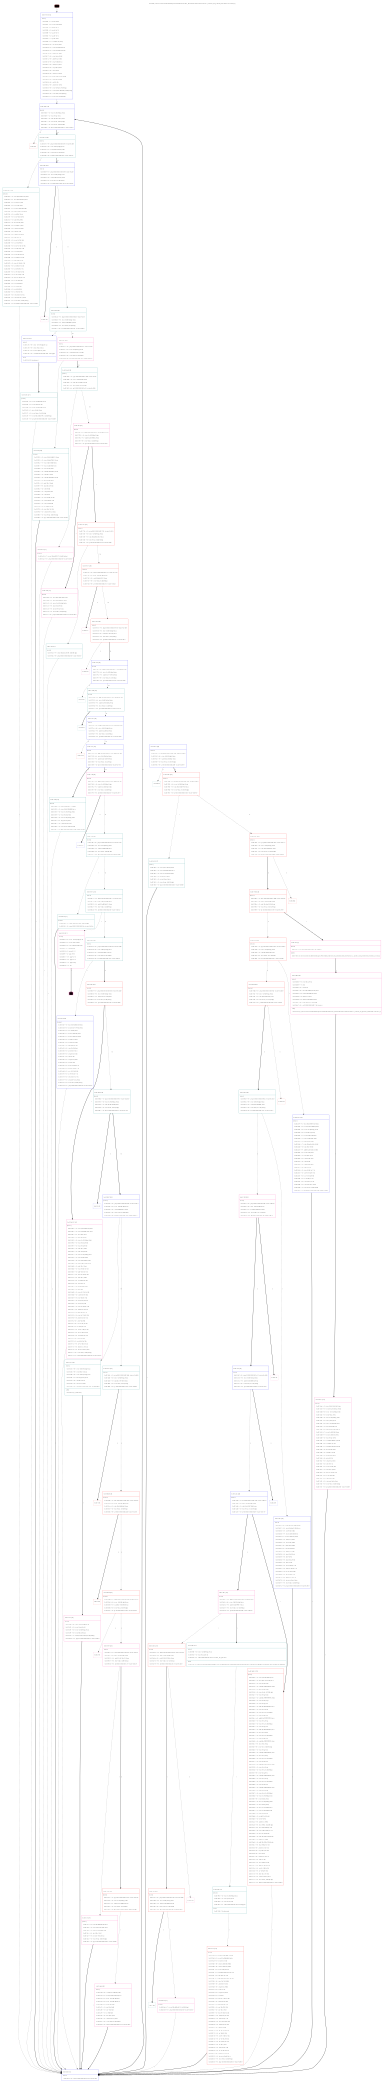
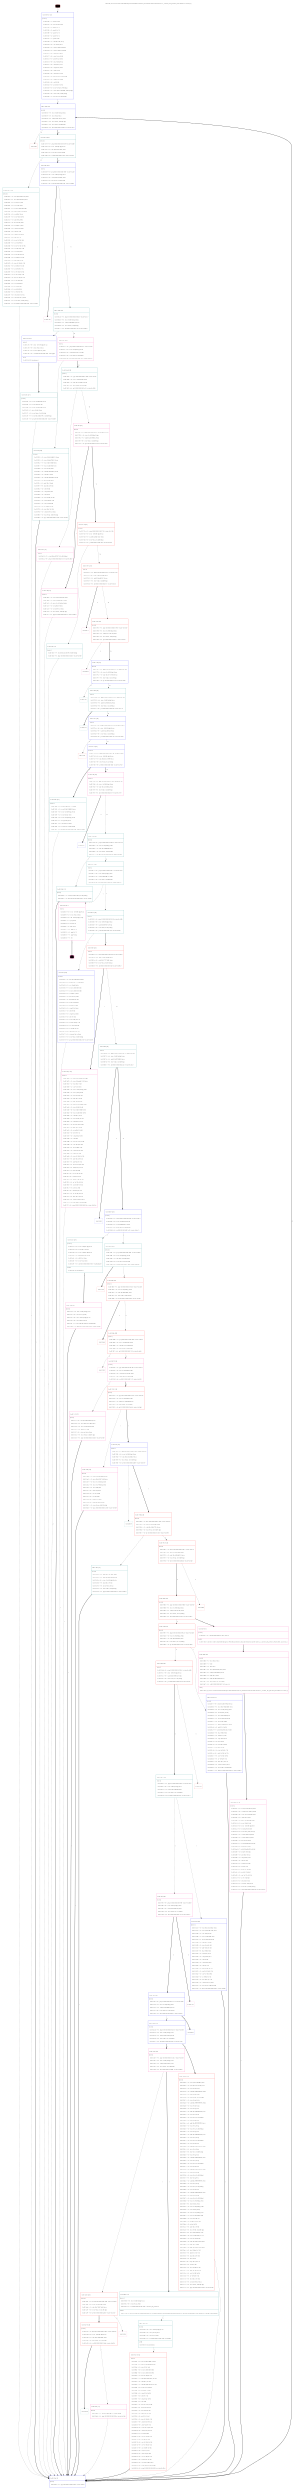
none -> (127, 1426)
